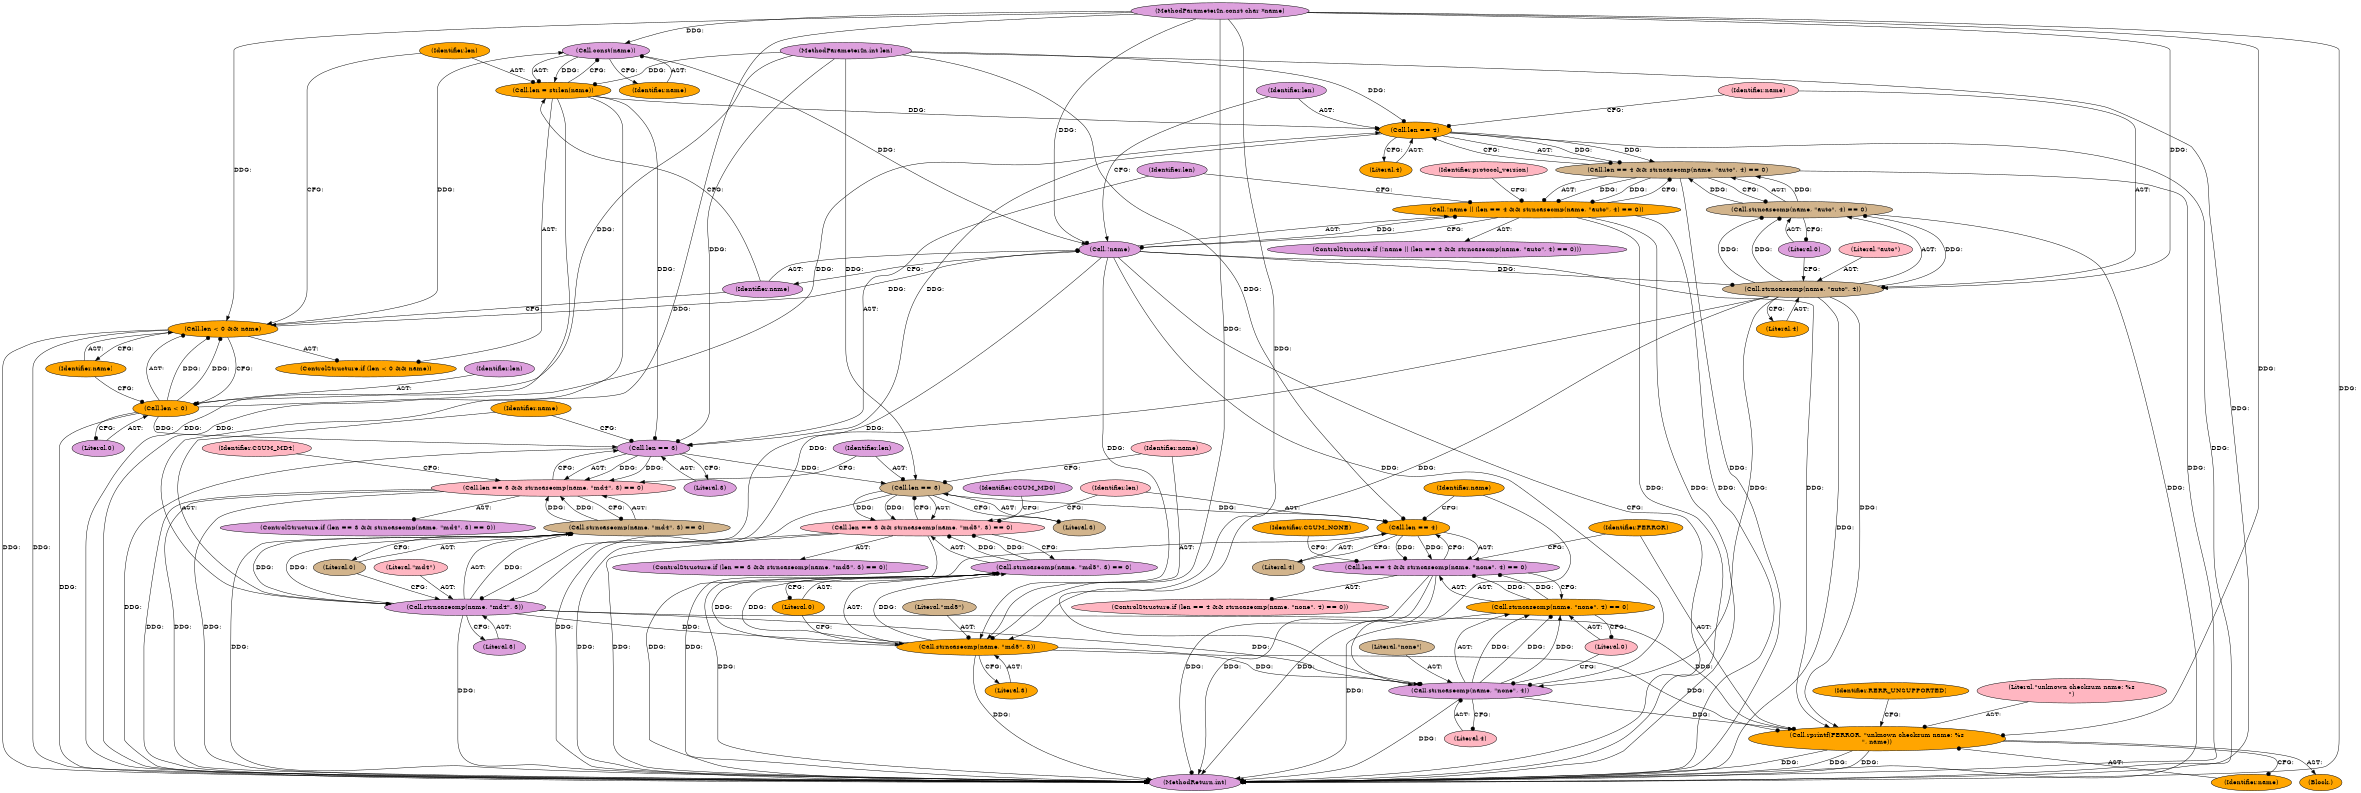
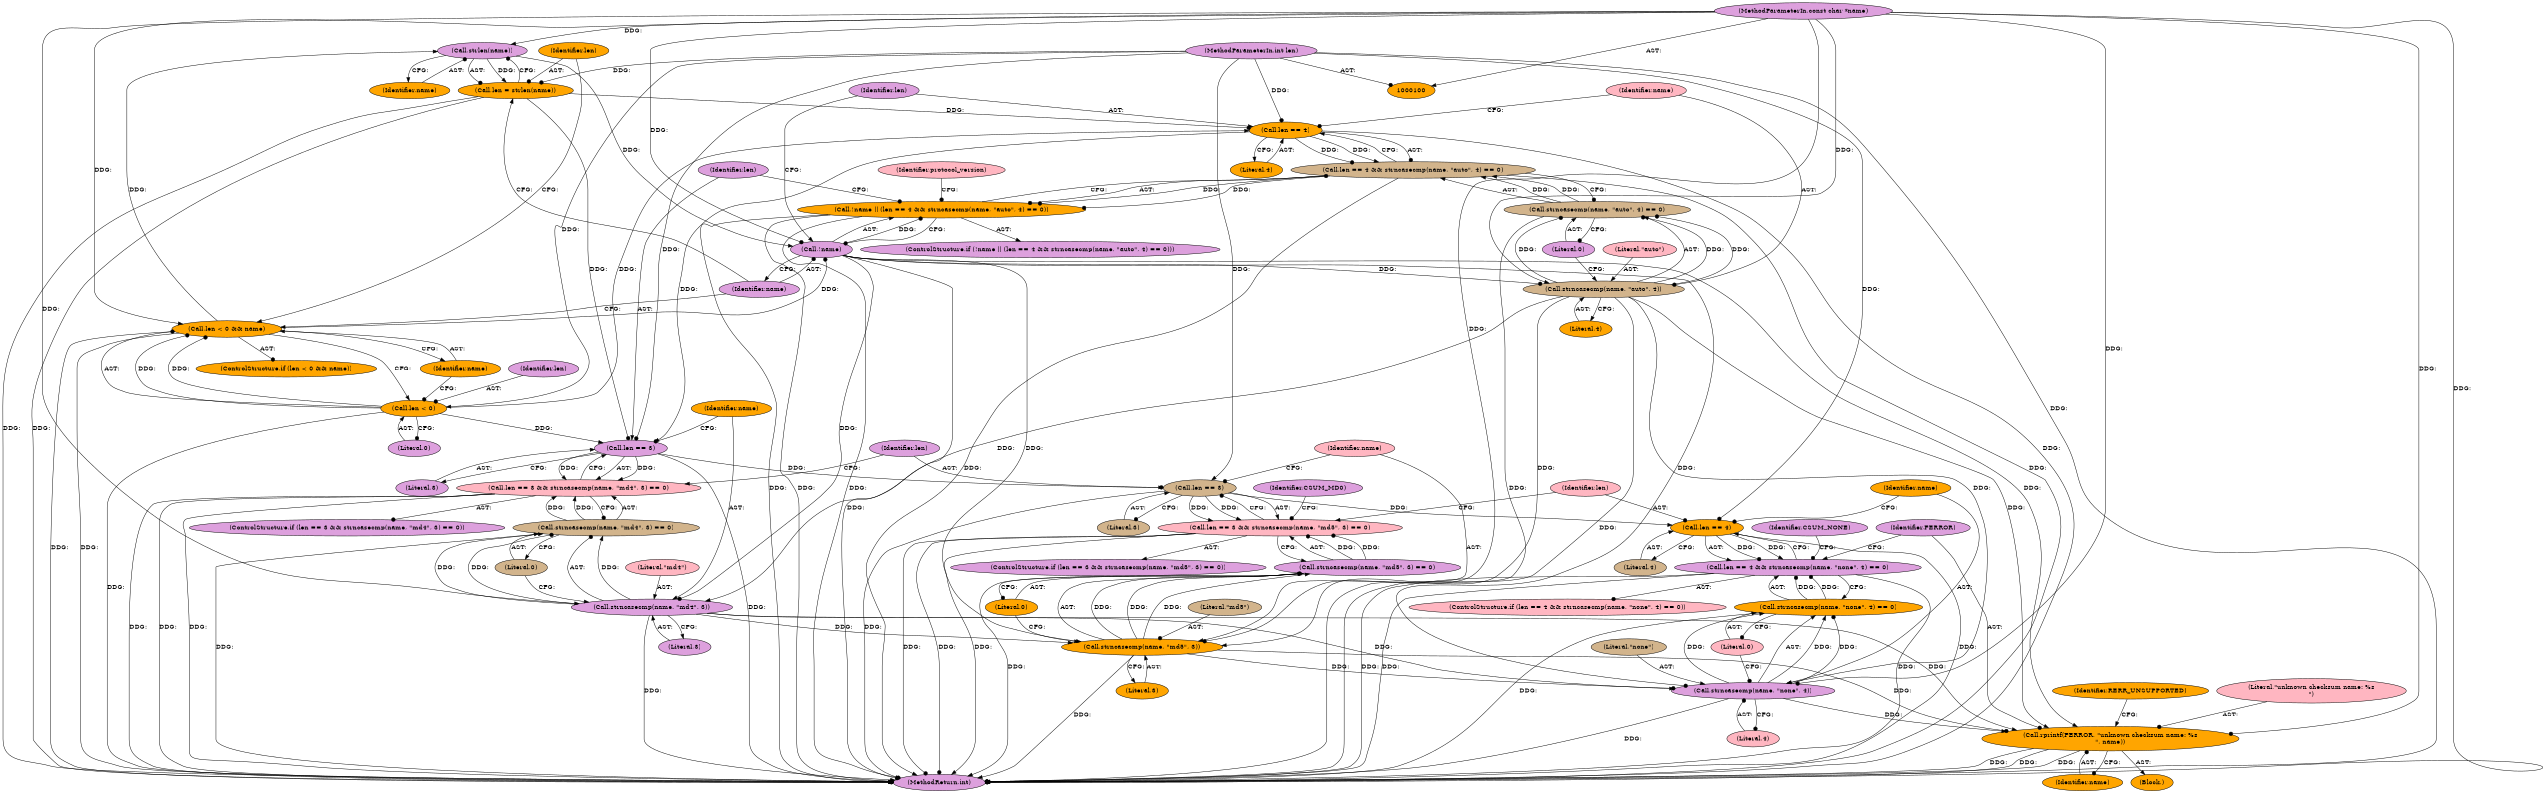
(606, 51) -> (482, 51)
none -> (1411, 90)
(541, 278) -> none
(257, 448) -> none
(1636, 508) -> (857, 508)
(1311, 528) -> (1810, 528)
(1636, 528) -> (1923, 528)
